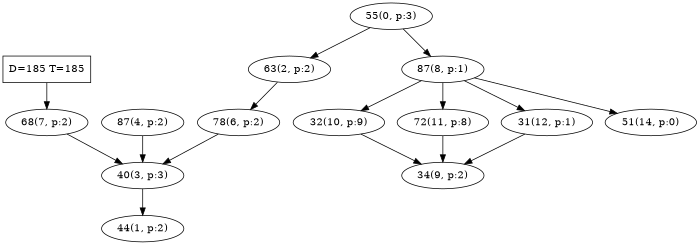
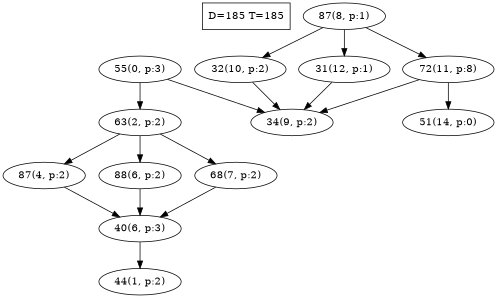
(414, 40) -> (213, 95)
(47, 92) -> (185, 147)
(542, 95) -> (448, 92)
(239, 122) -> (140, 176)
(339, 122) -> (240, 69)
none -> (95, 147)
(143, 176) -> (140, 229)
